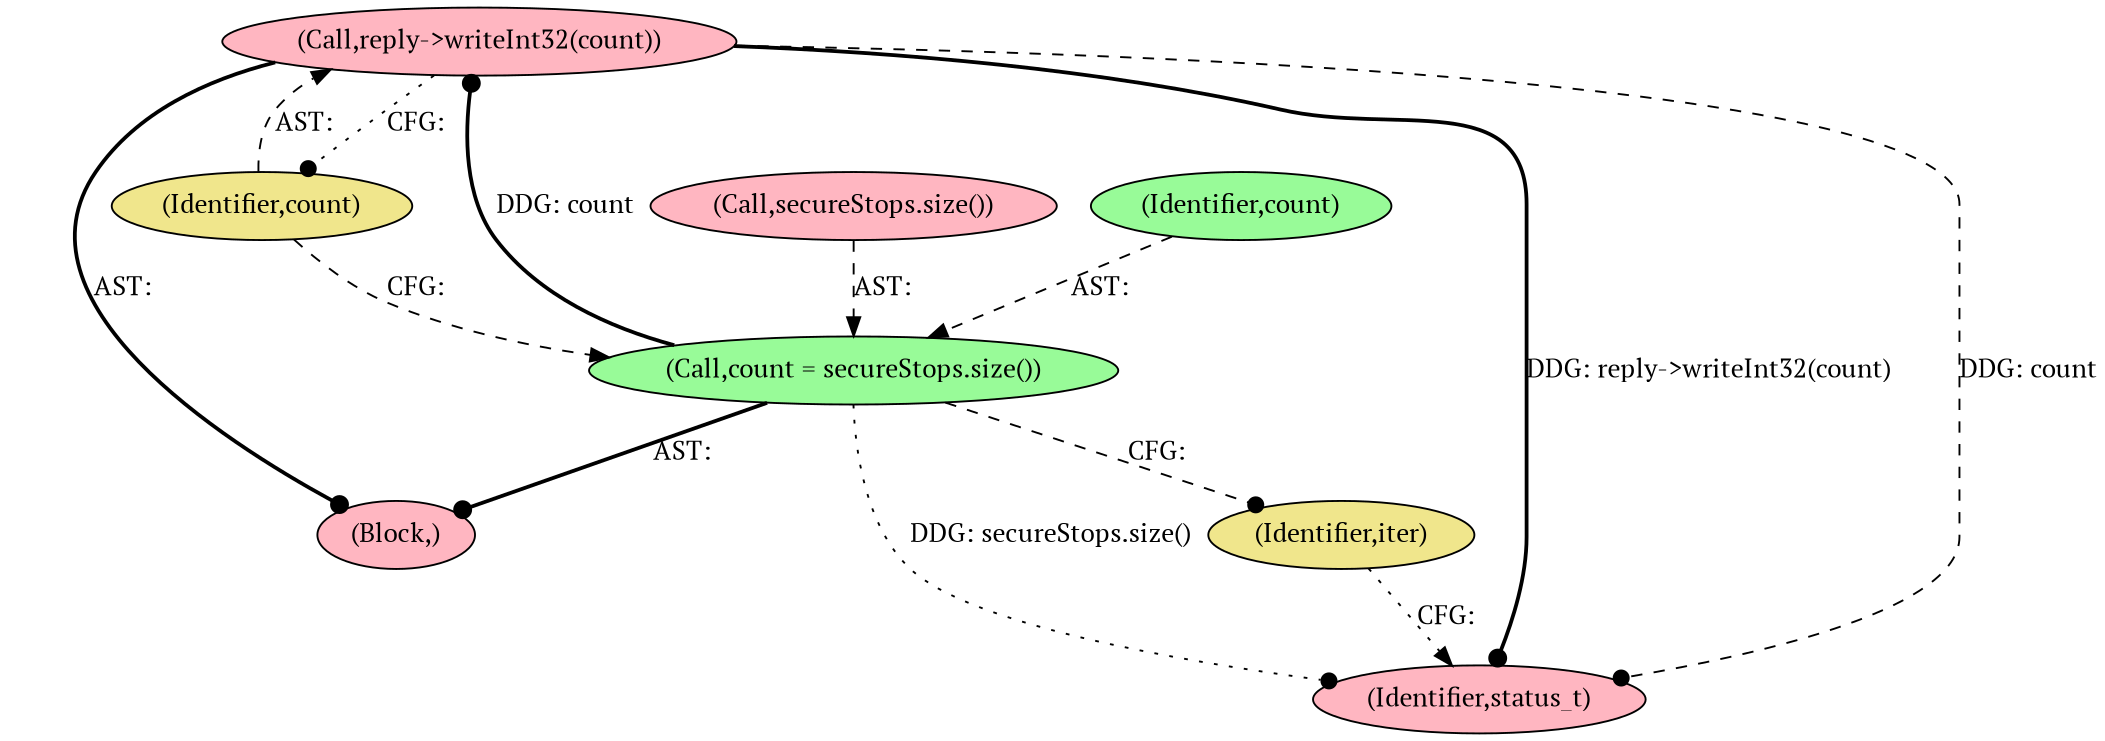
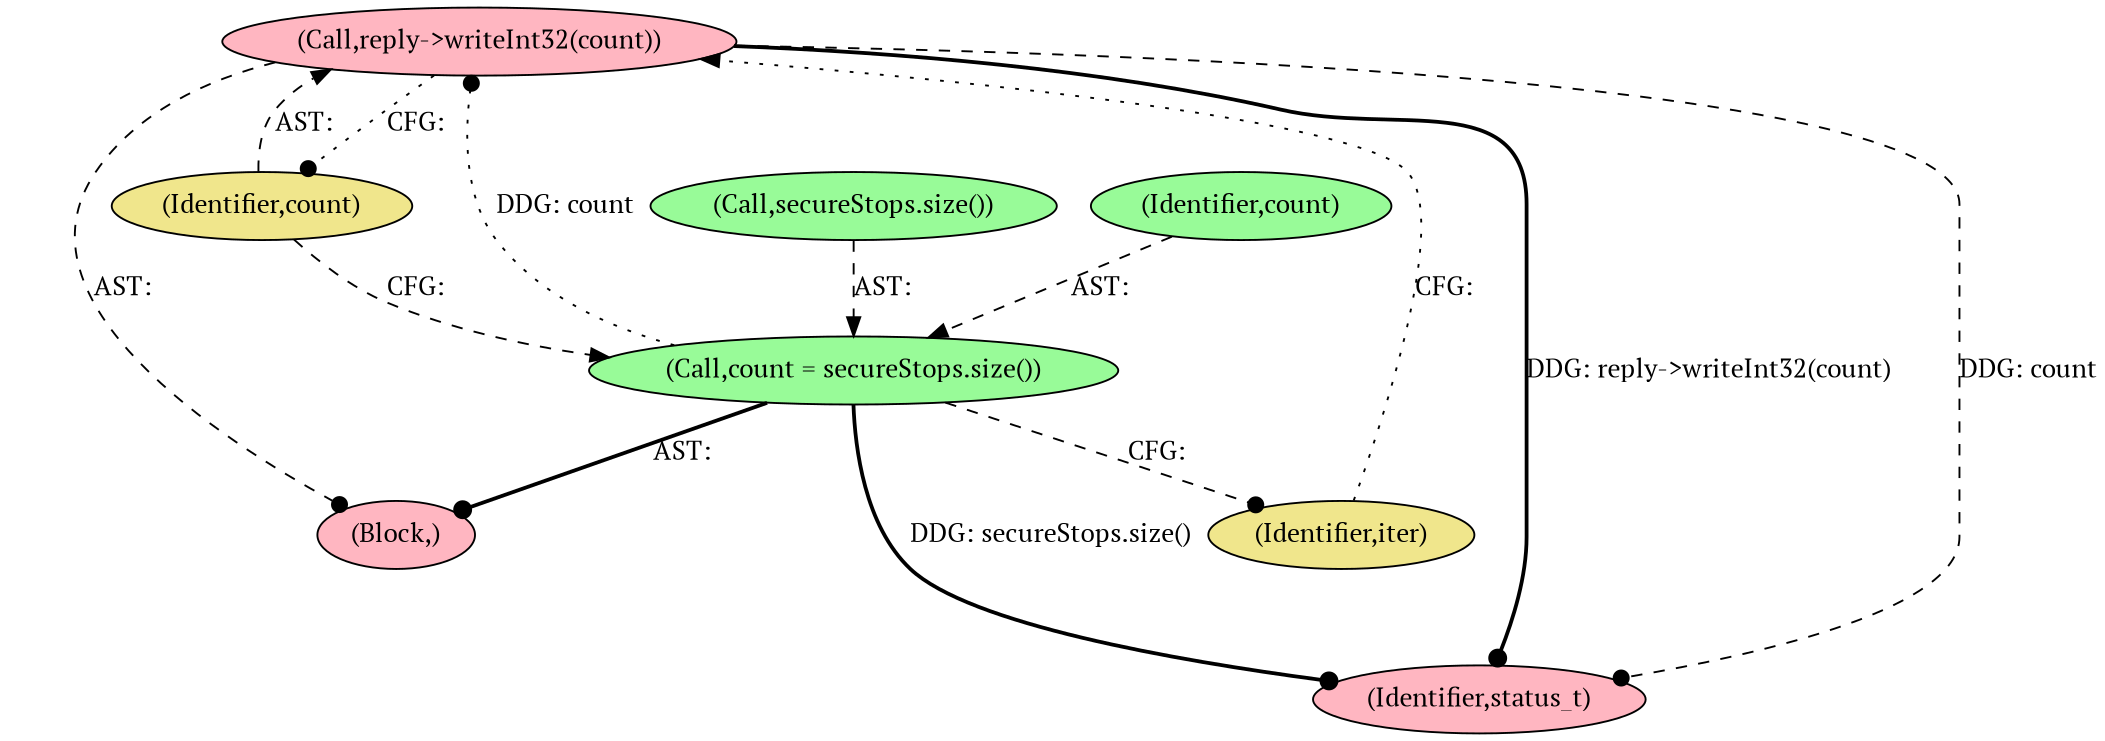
(854, 206) -> (854, 206)
(515, 261) -> (515, 261)
(87, 284) -> (87, 284)
(1404, 610) -> (1237, 119)
(1023, 622) -> (1023, 622)
